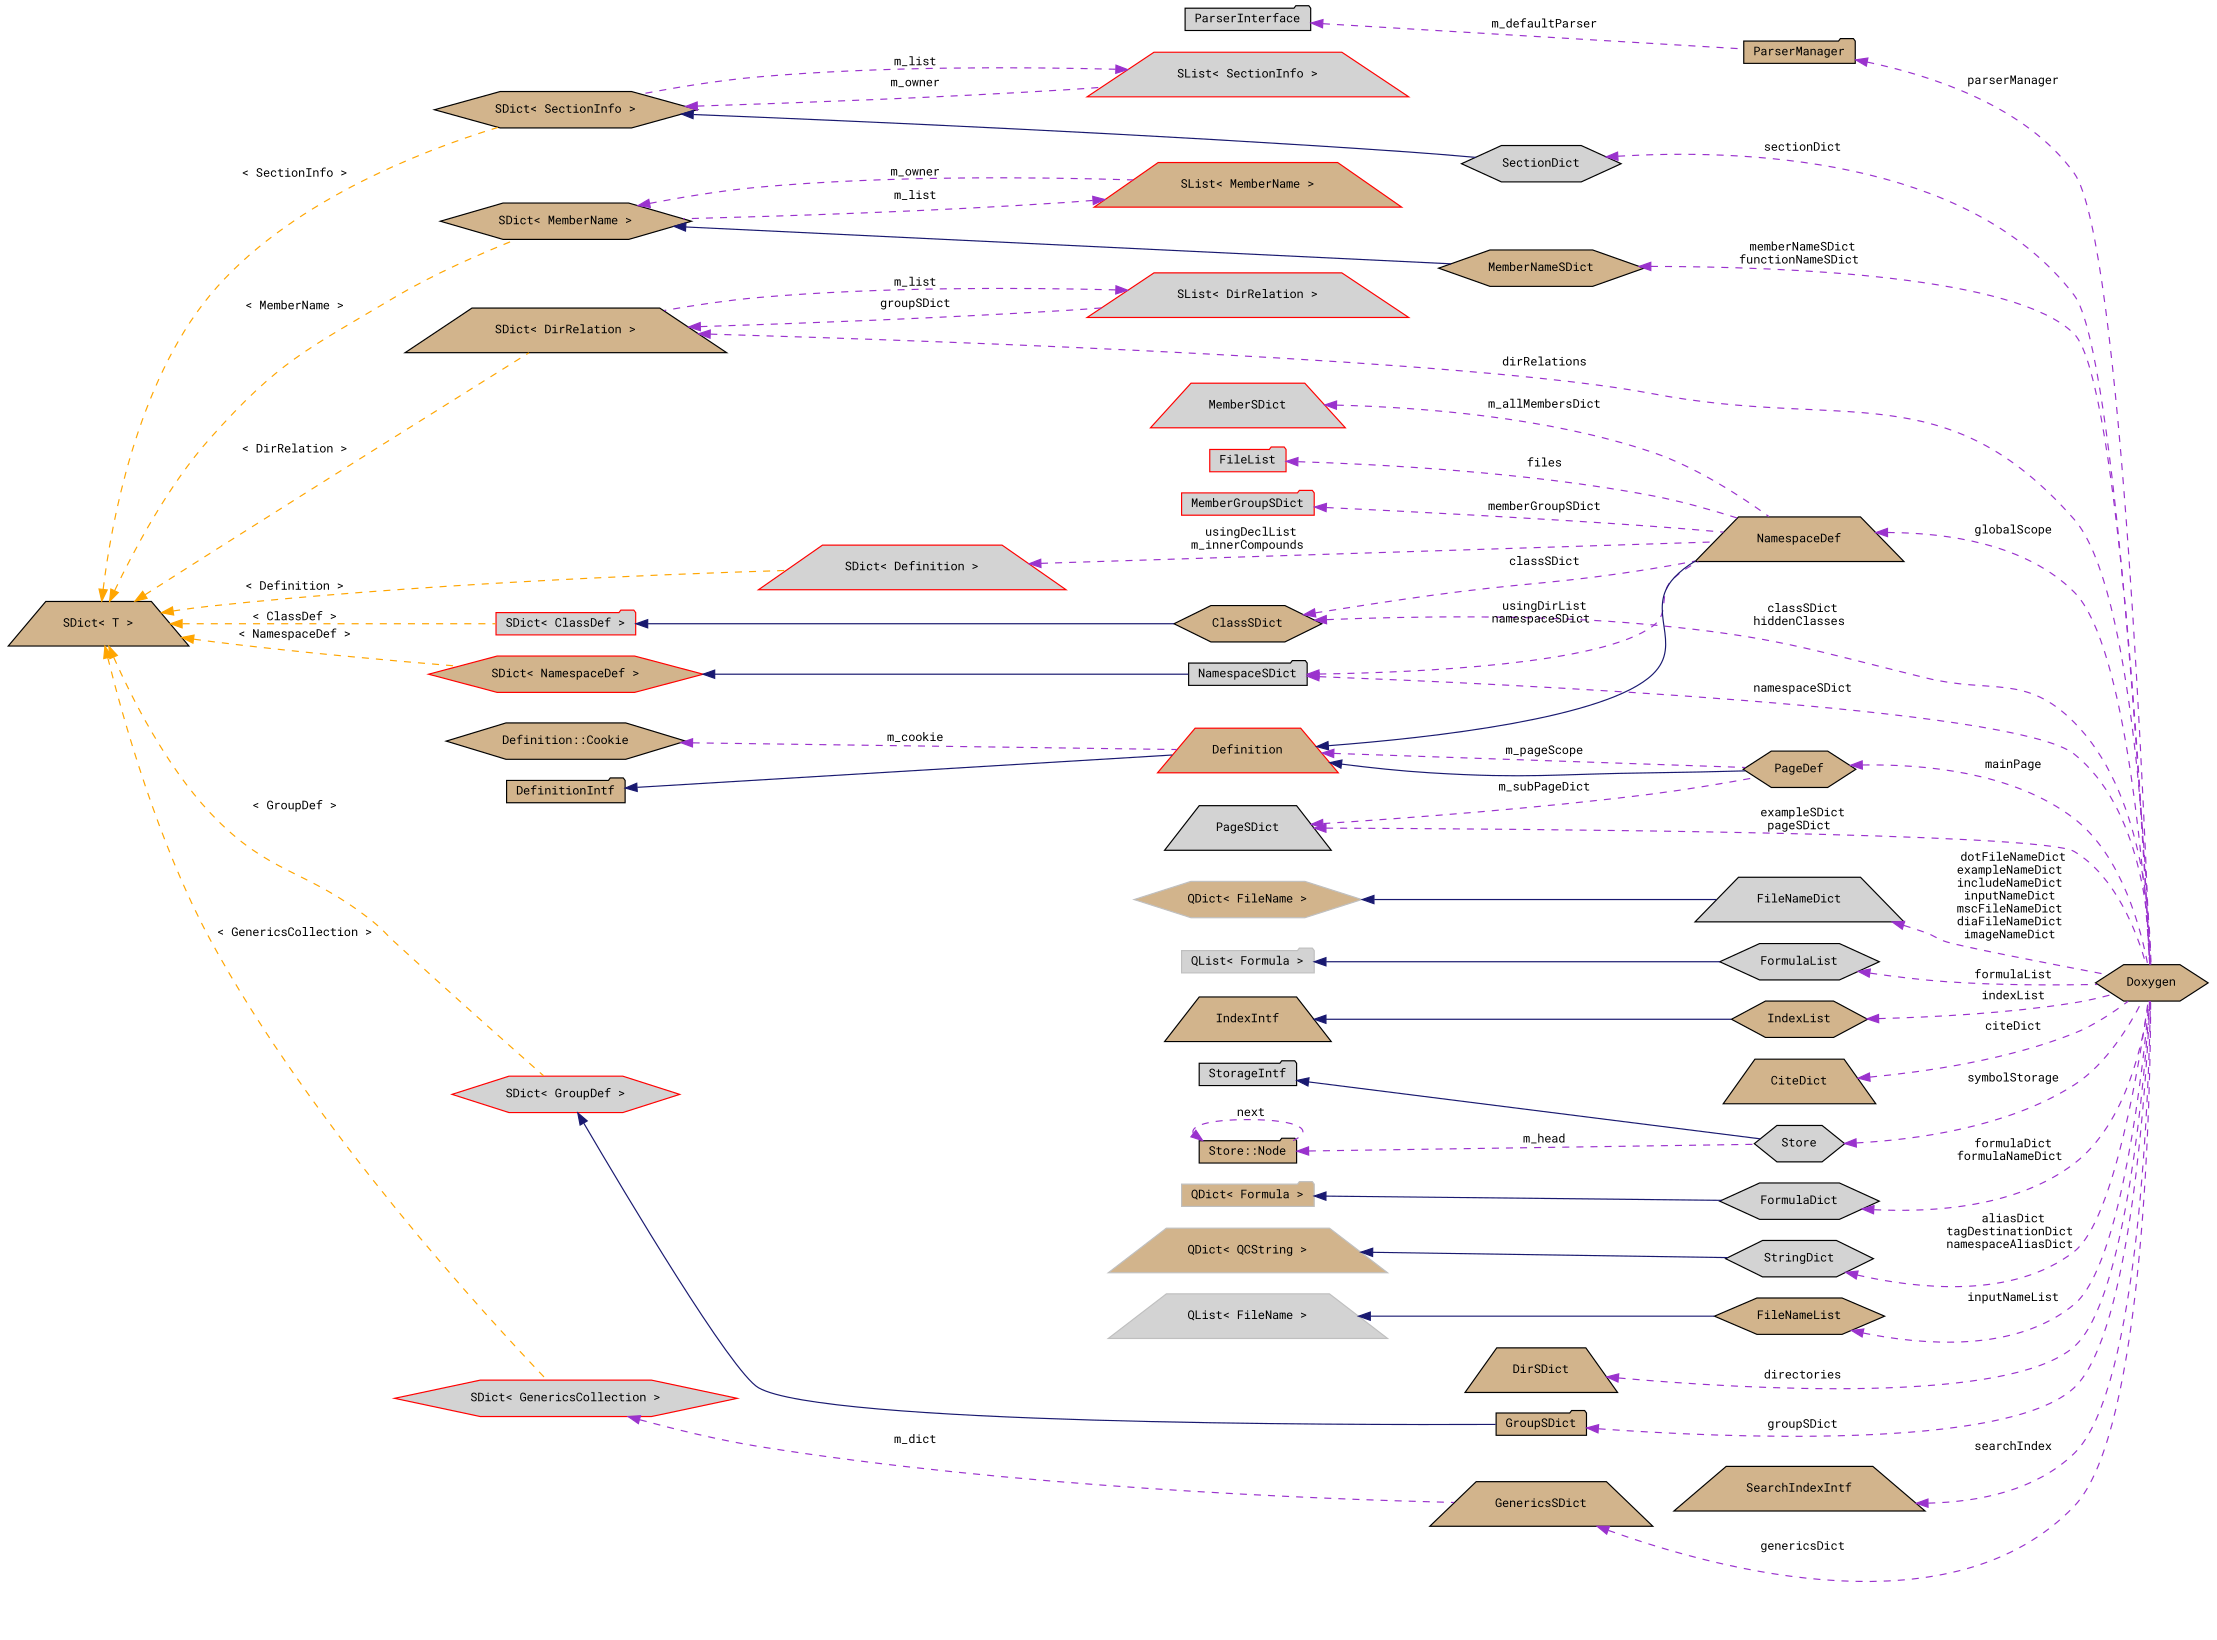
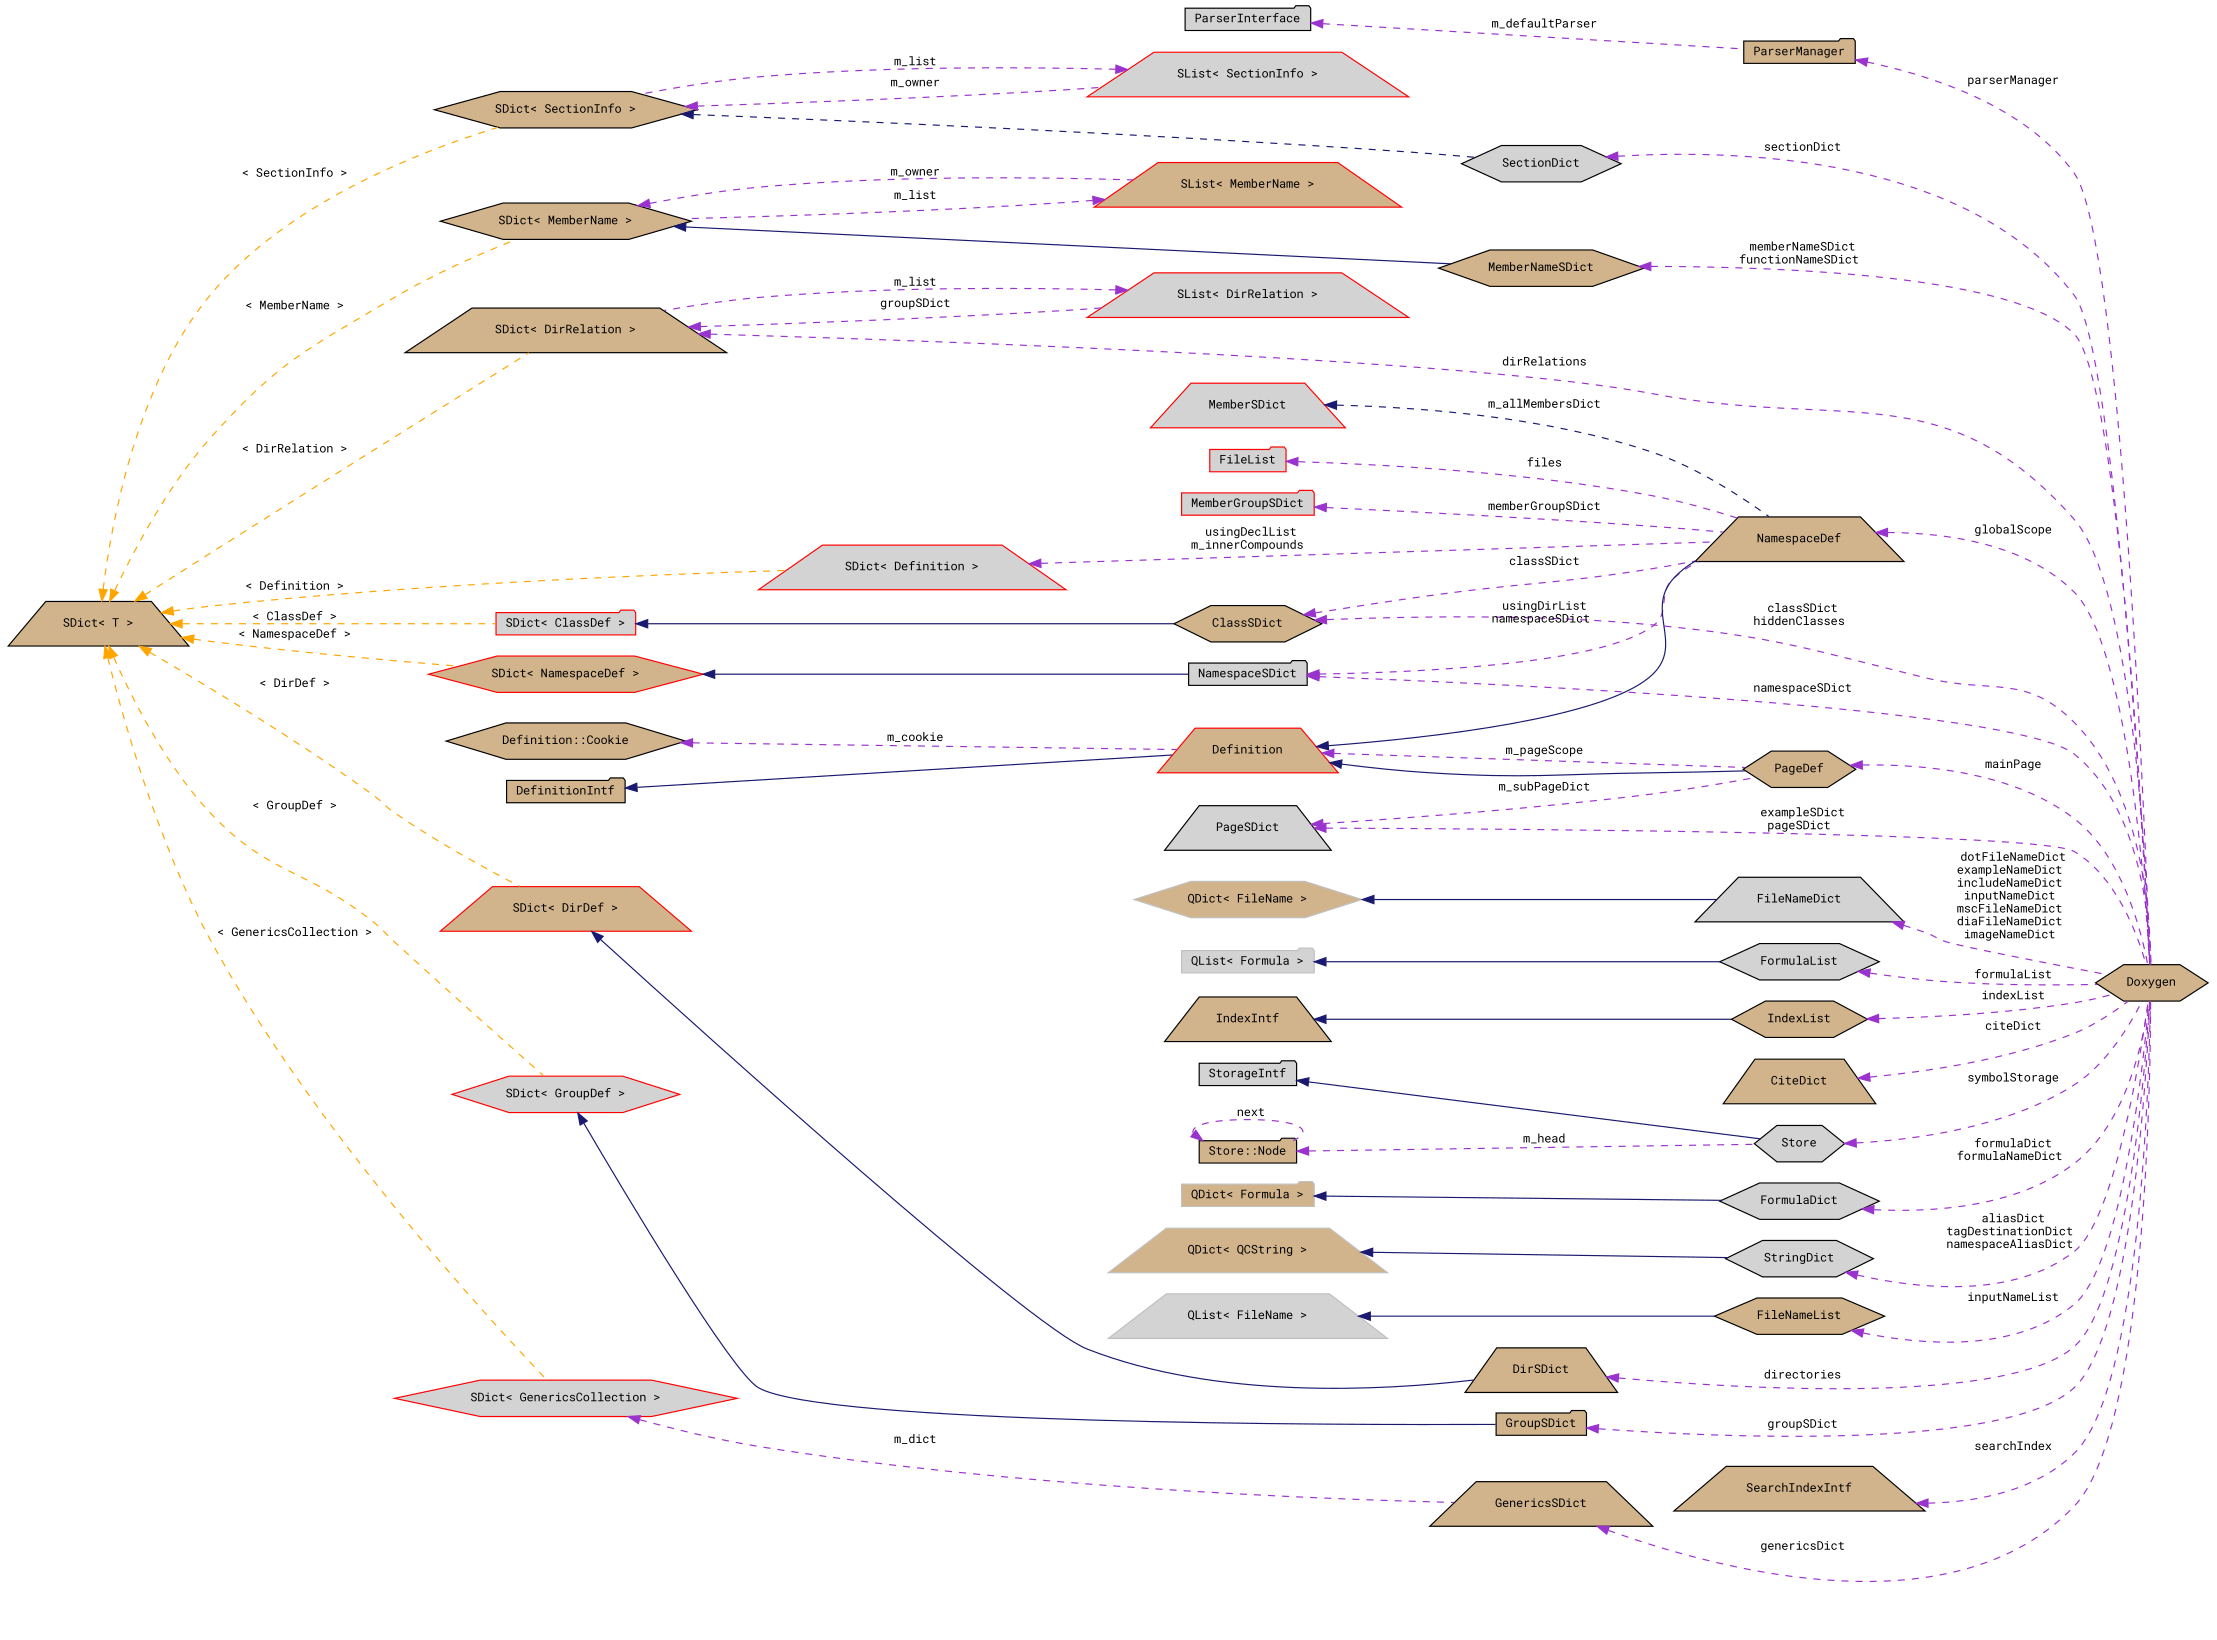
(1085, 133) -> (1085, 133)
(1562, 429) -> (1562, 429)
none -> (566, 909)
